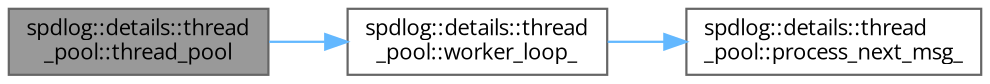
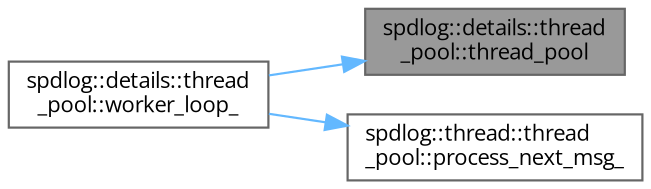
(297, 42) -> (306, 70)
(834, 42) -> (495, 147)
